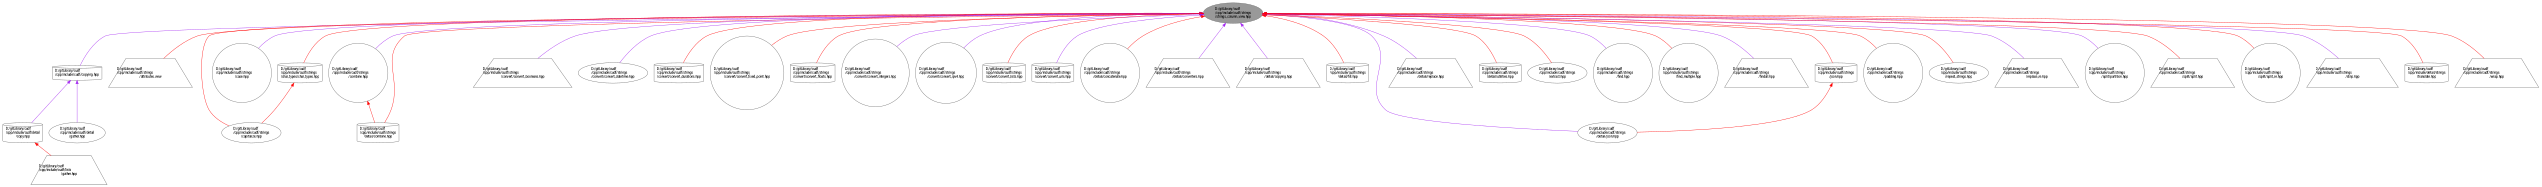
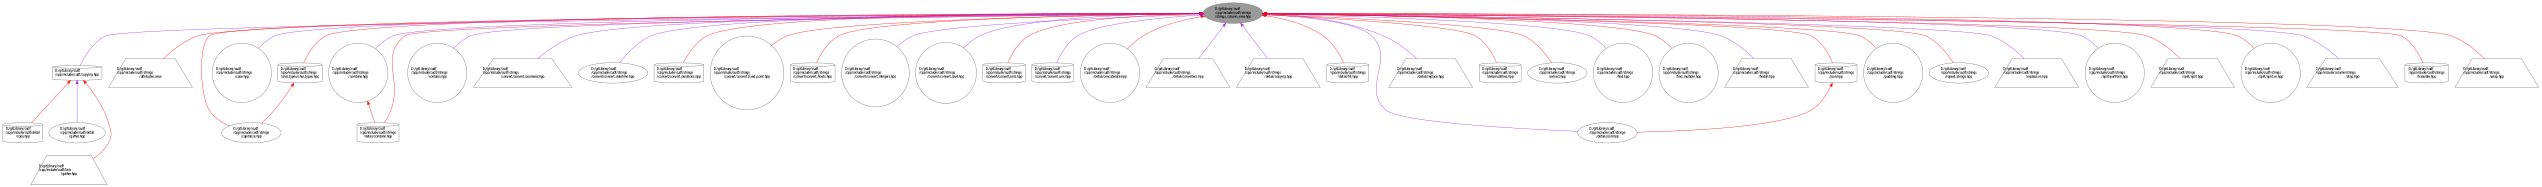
none -> (437, 73)
(2352, 73) -> (2352, 73)
(2427, 73) -> (2427, 73)
(50, 103) -> (50, 103)
(44, 150) -> (108, 121)
